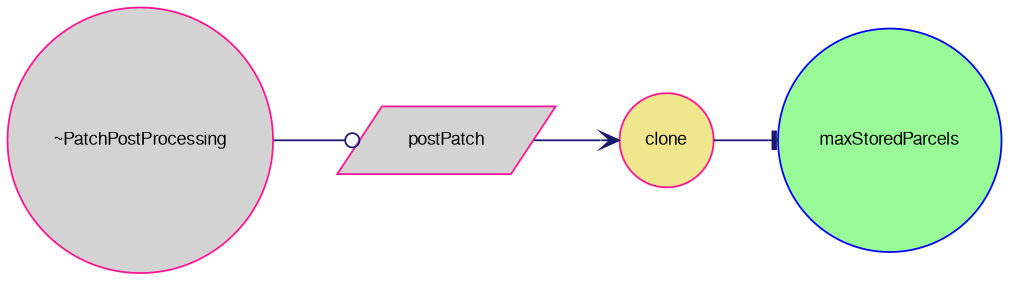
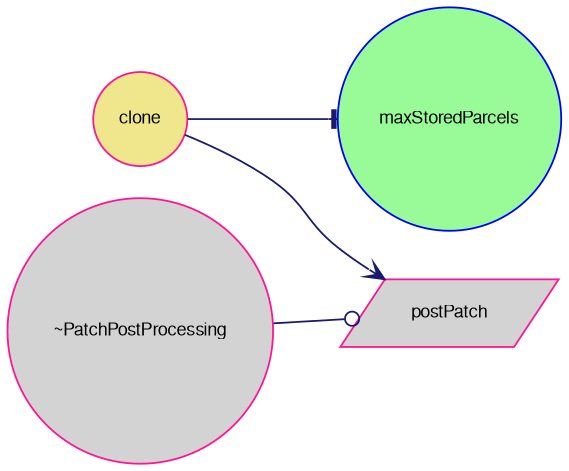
(567, 140) -> (285, 191)
